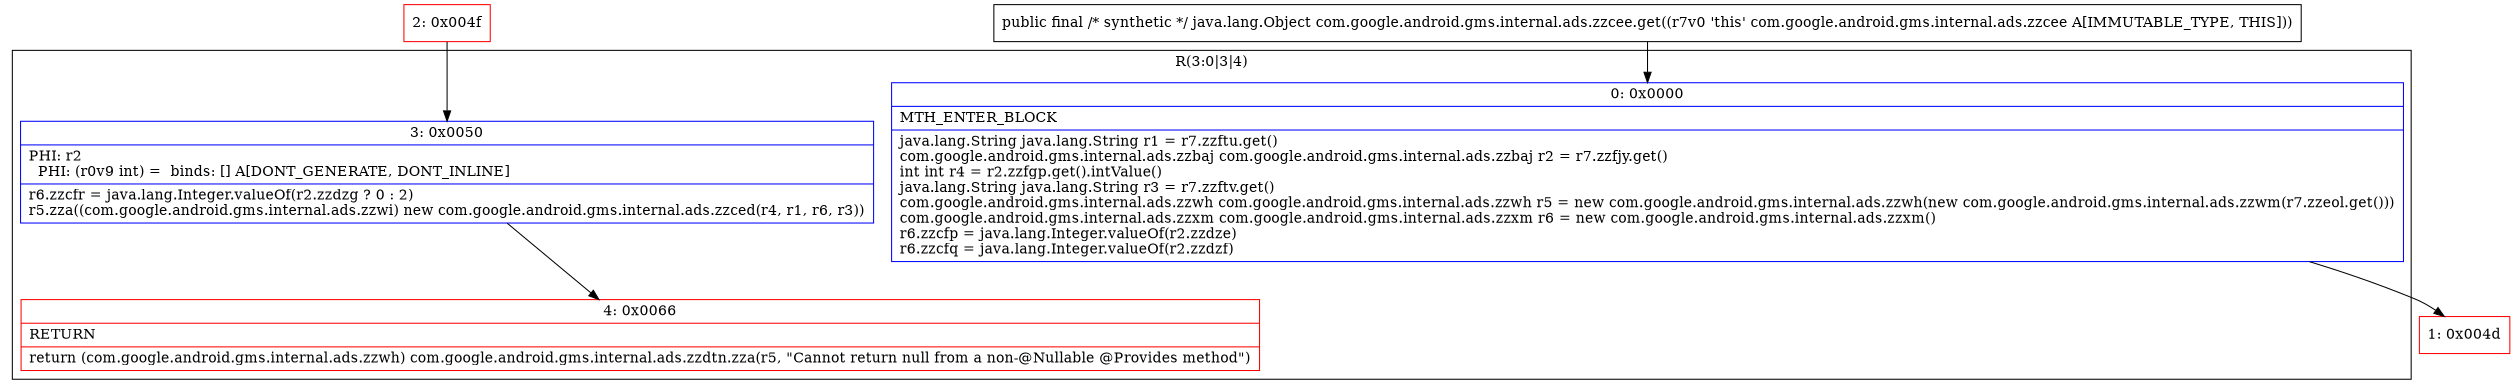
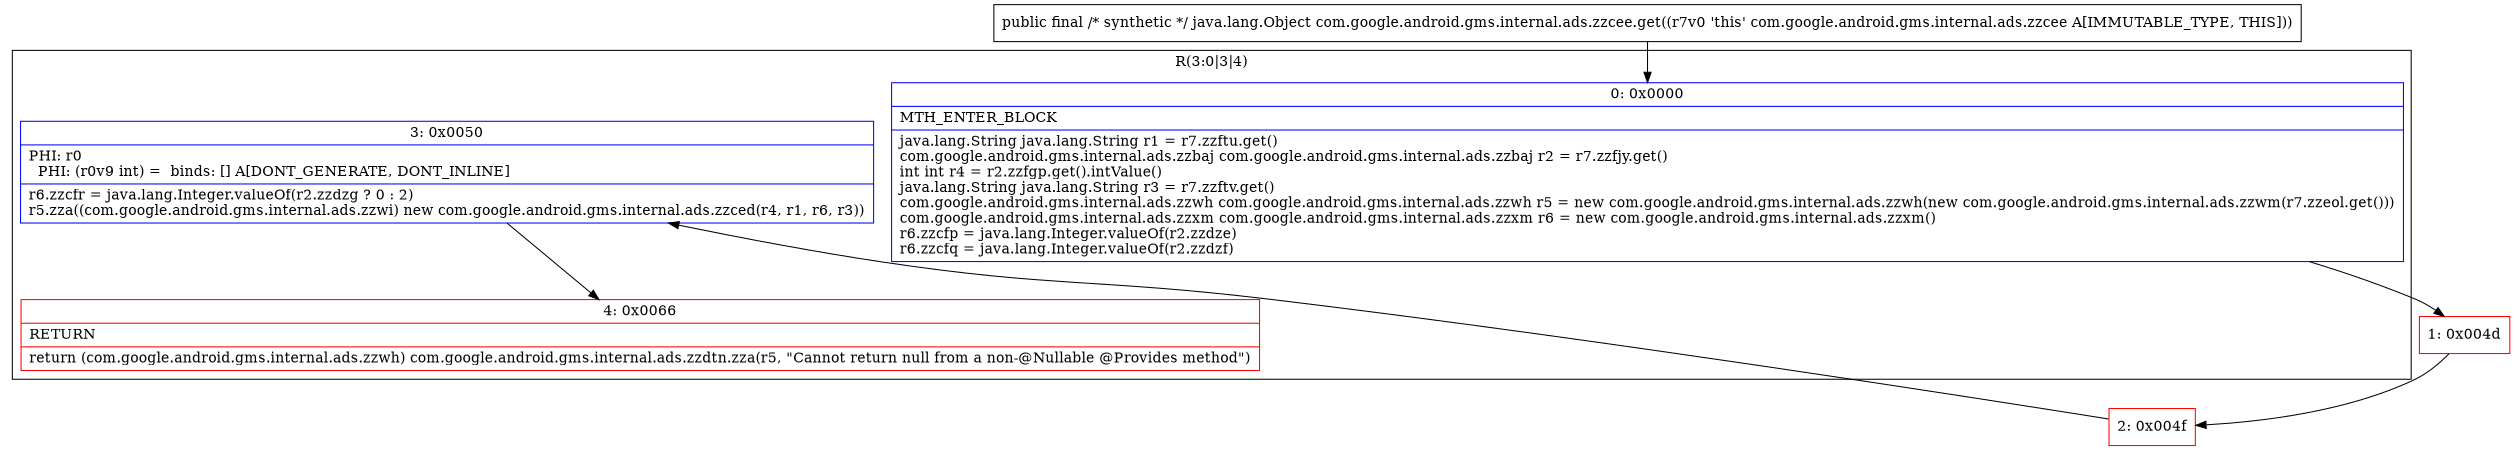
(58, 156) -> (58, 156)
none -> (2334, 407)
